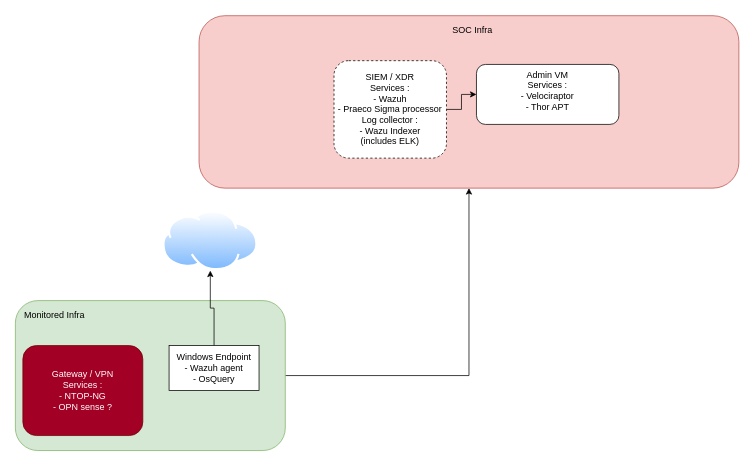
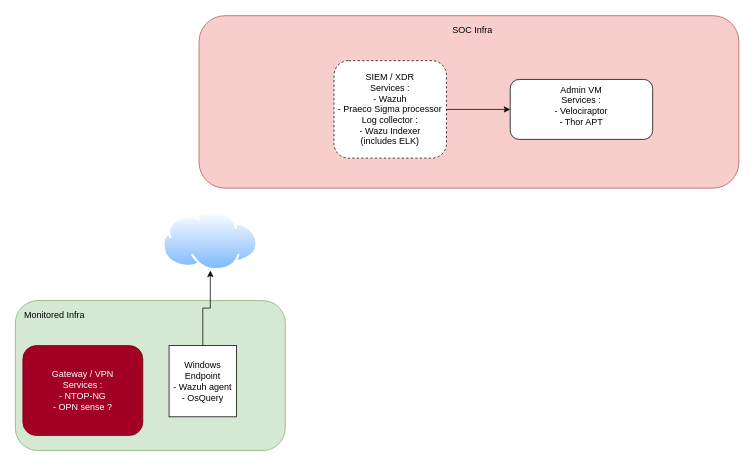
(548, 94) -> (582, 109)
(214, 368) -> (203, 381)
(378, 375) -> none
